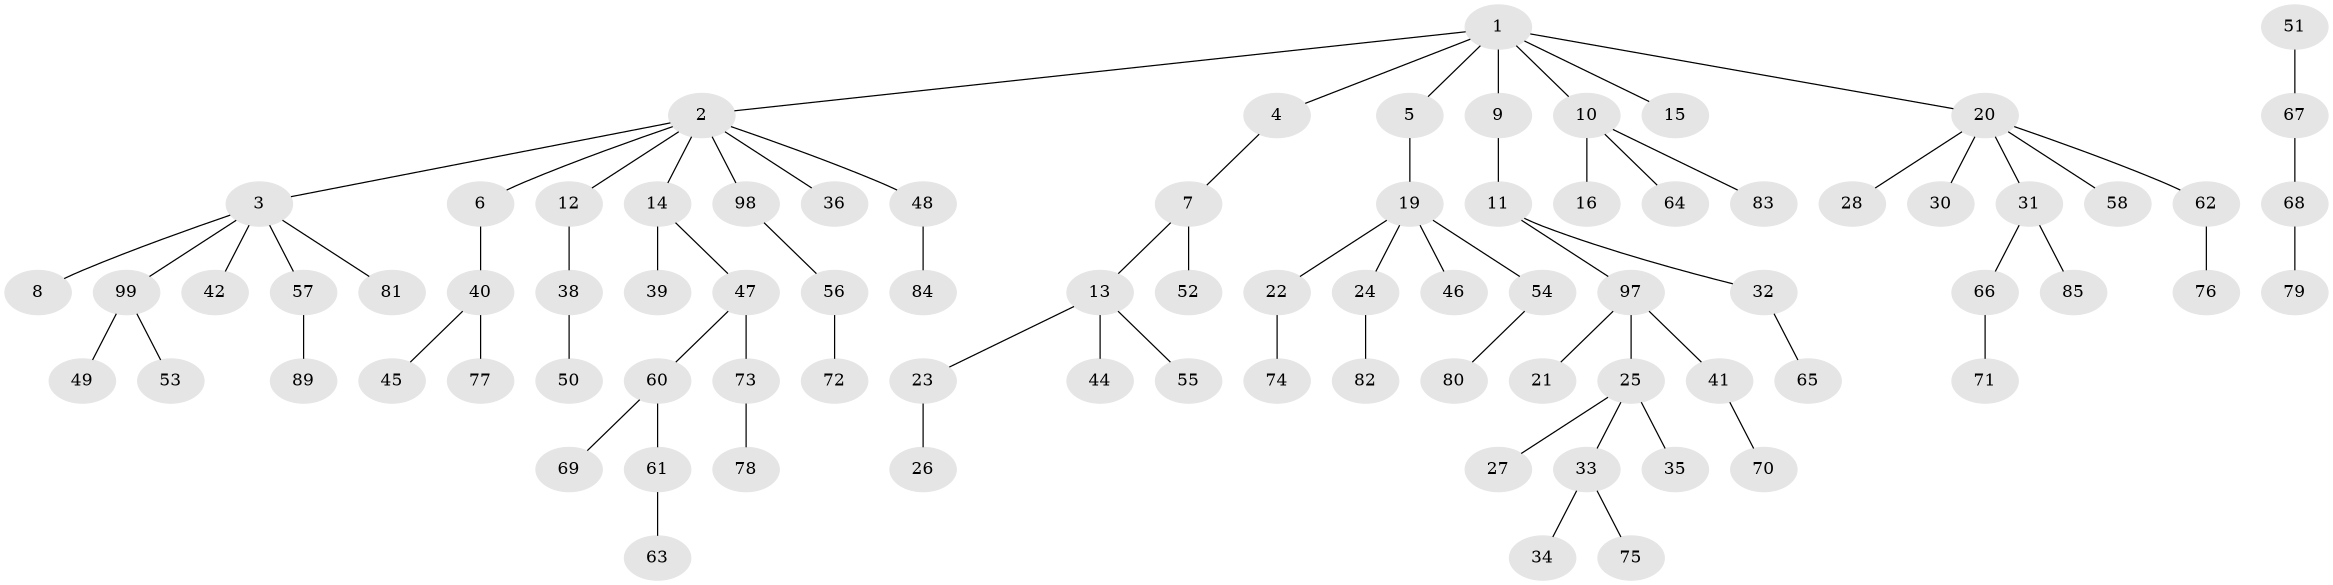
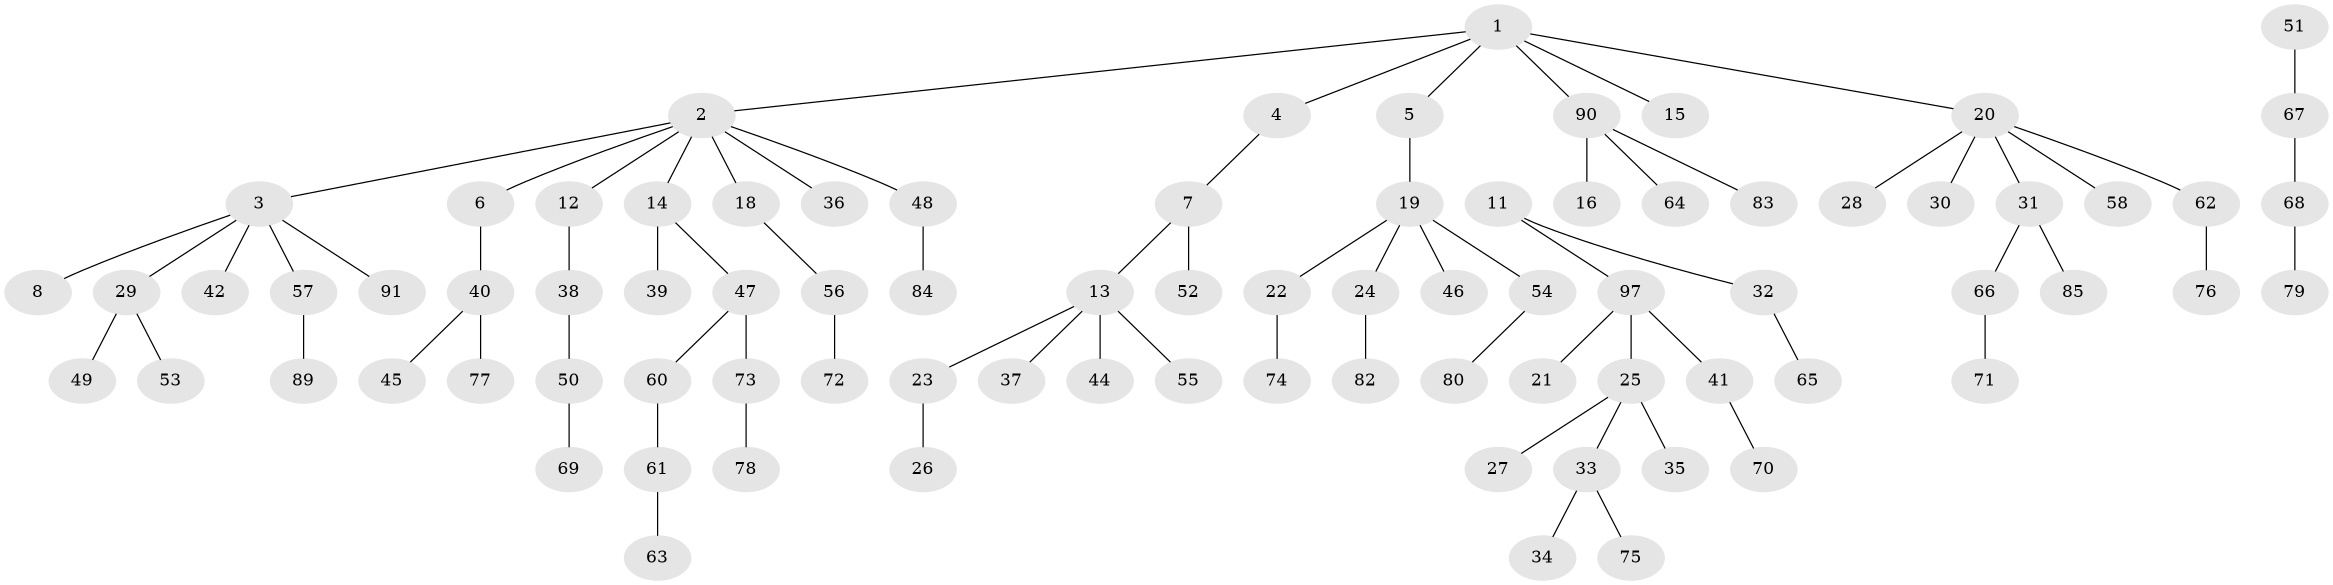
(1498, 116) -> none
(1587, 116) -> (1587, 116)
(746, 204) -> (746, 204)
(127, 293) -> (127, 293)
(392, 293) -> (392, 293)
none -> (1012, 381)
(613, 425) -> (569, 425)
